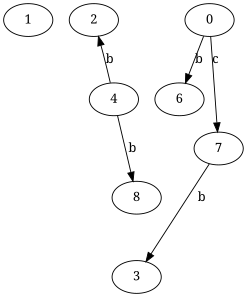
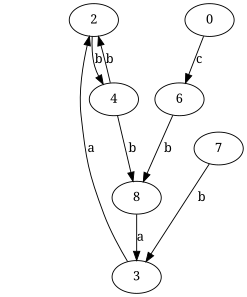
(28, 20) -> none
none -> (93, 57)
(199, 60) -> (199, 60)
(214, 79) -> none
none -> (160, 144)
none -> (87, 157)
none -> (137, 233)
